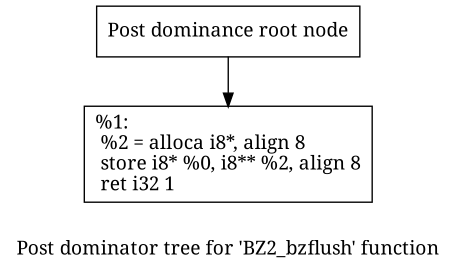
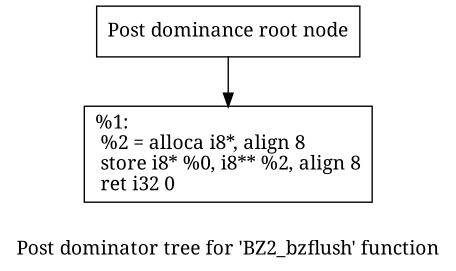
(135, 184) -> (135, 184)
